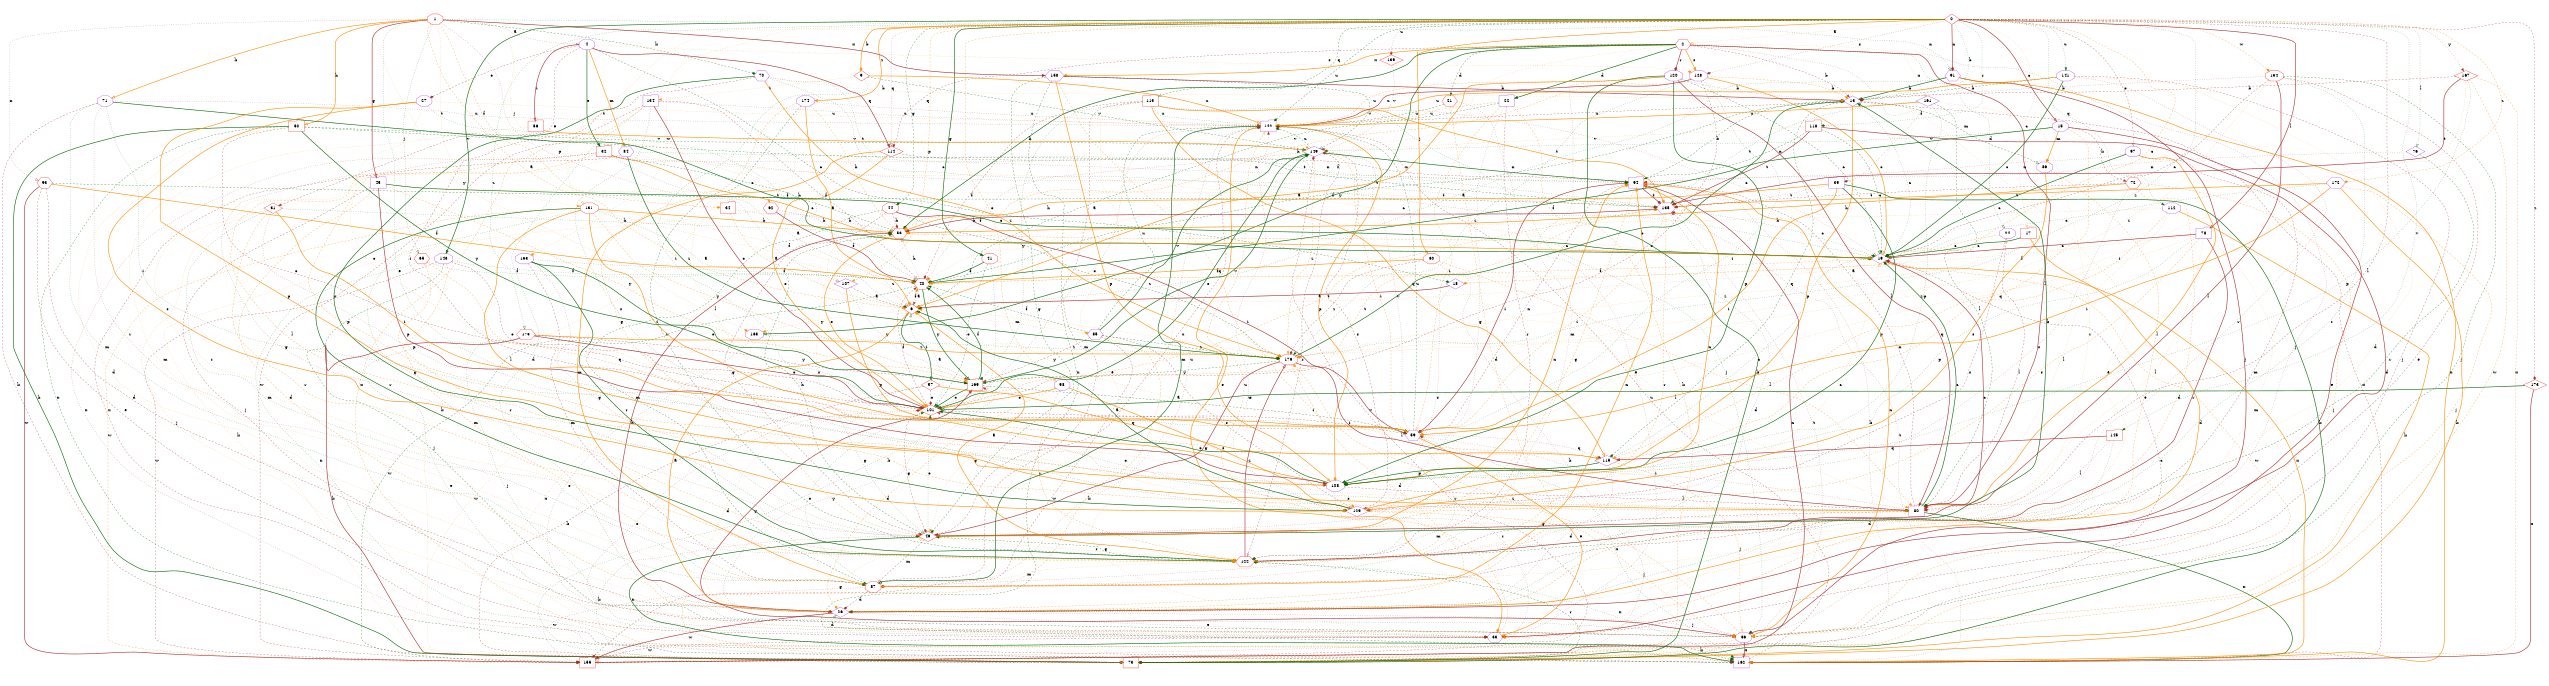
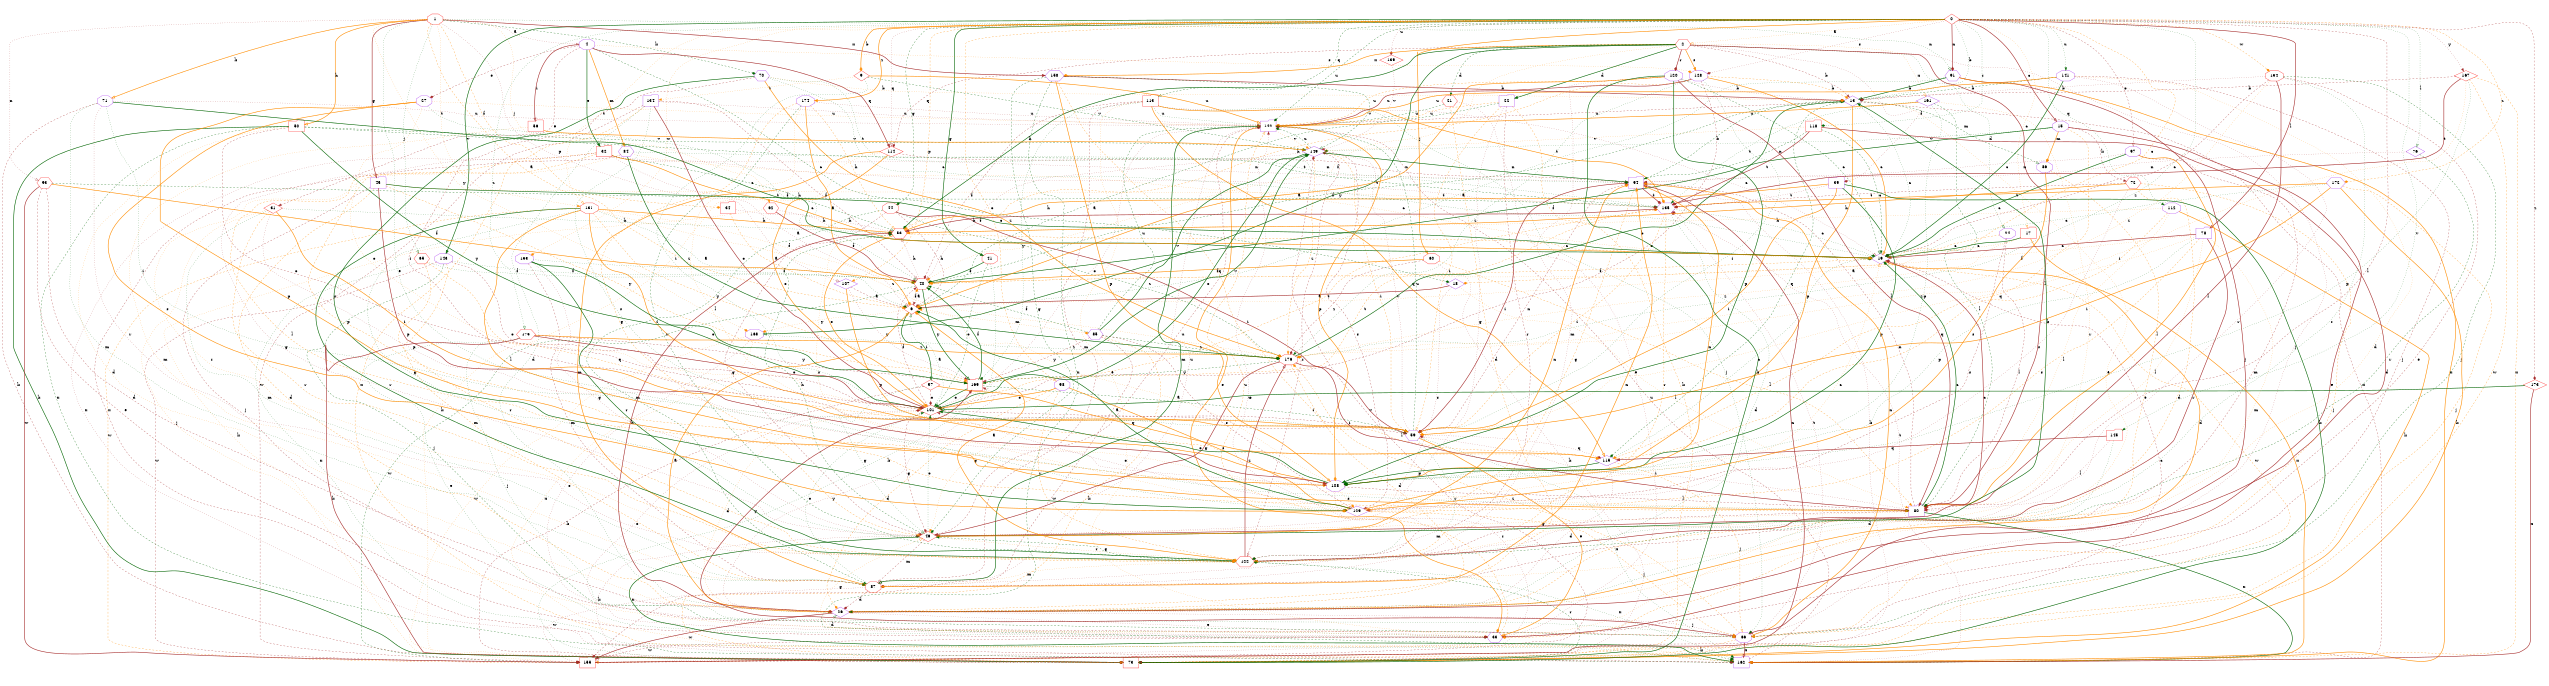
(894, 219) -> (933, 251)
